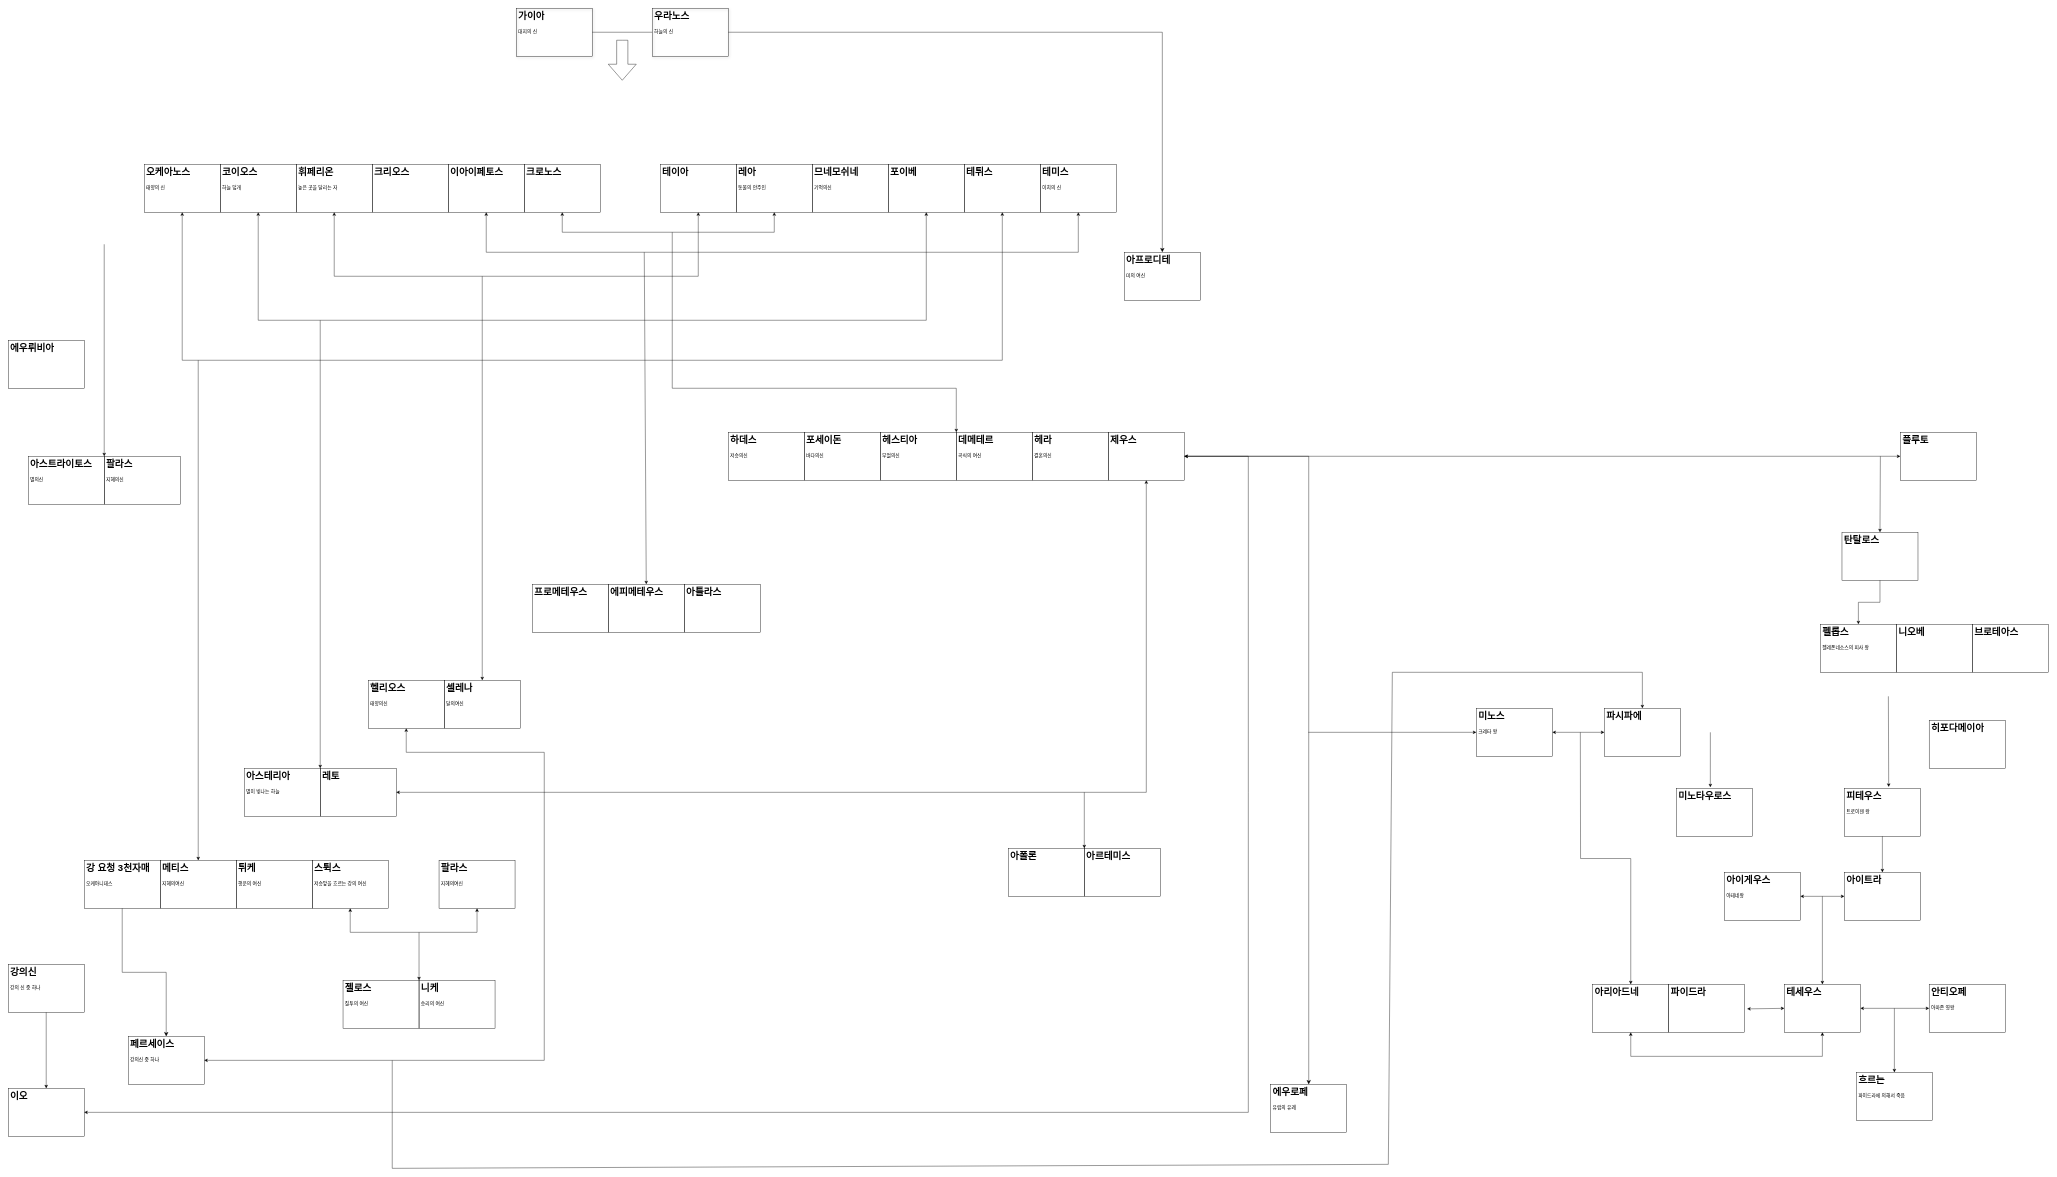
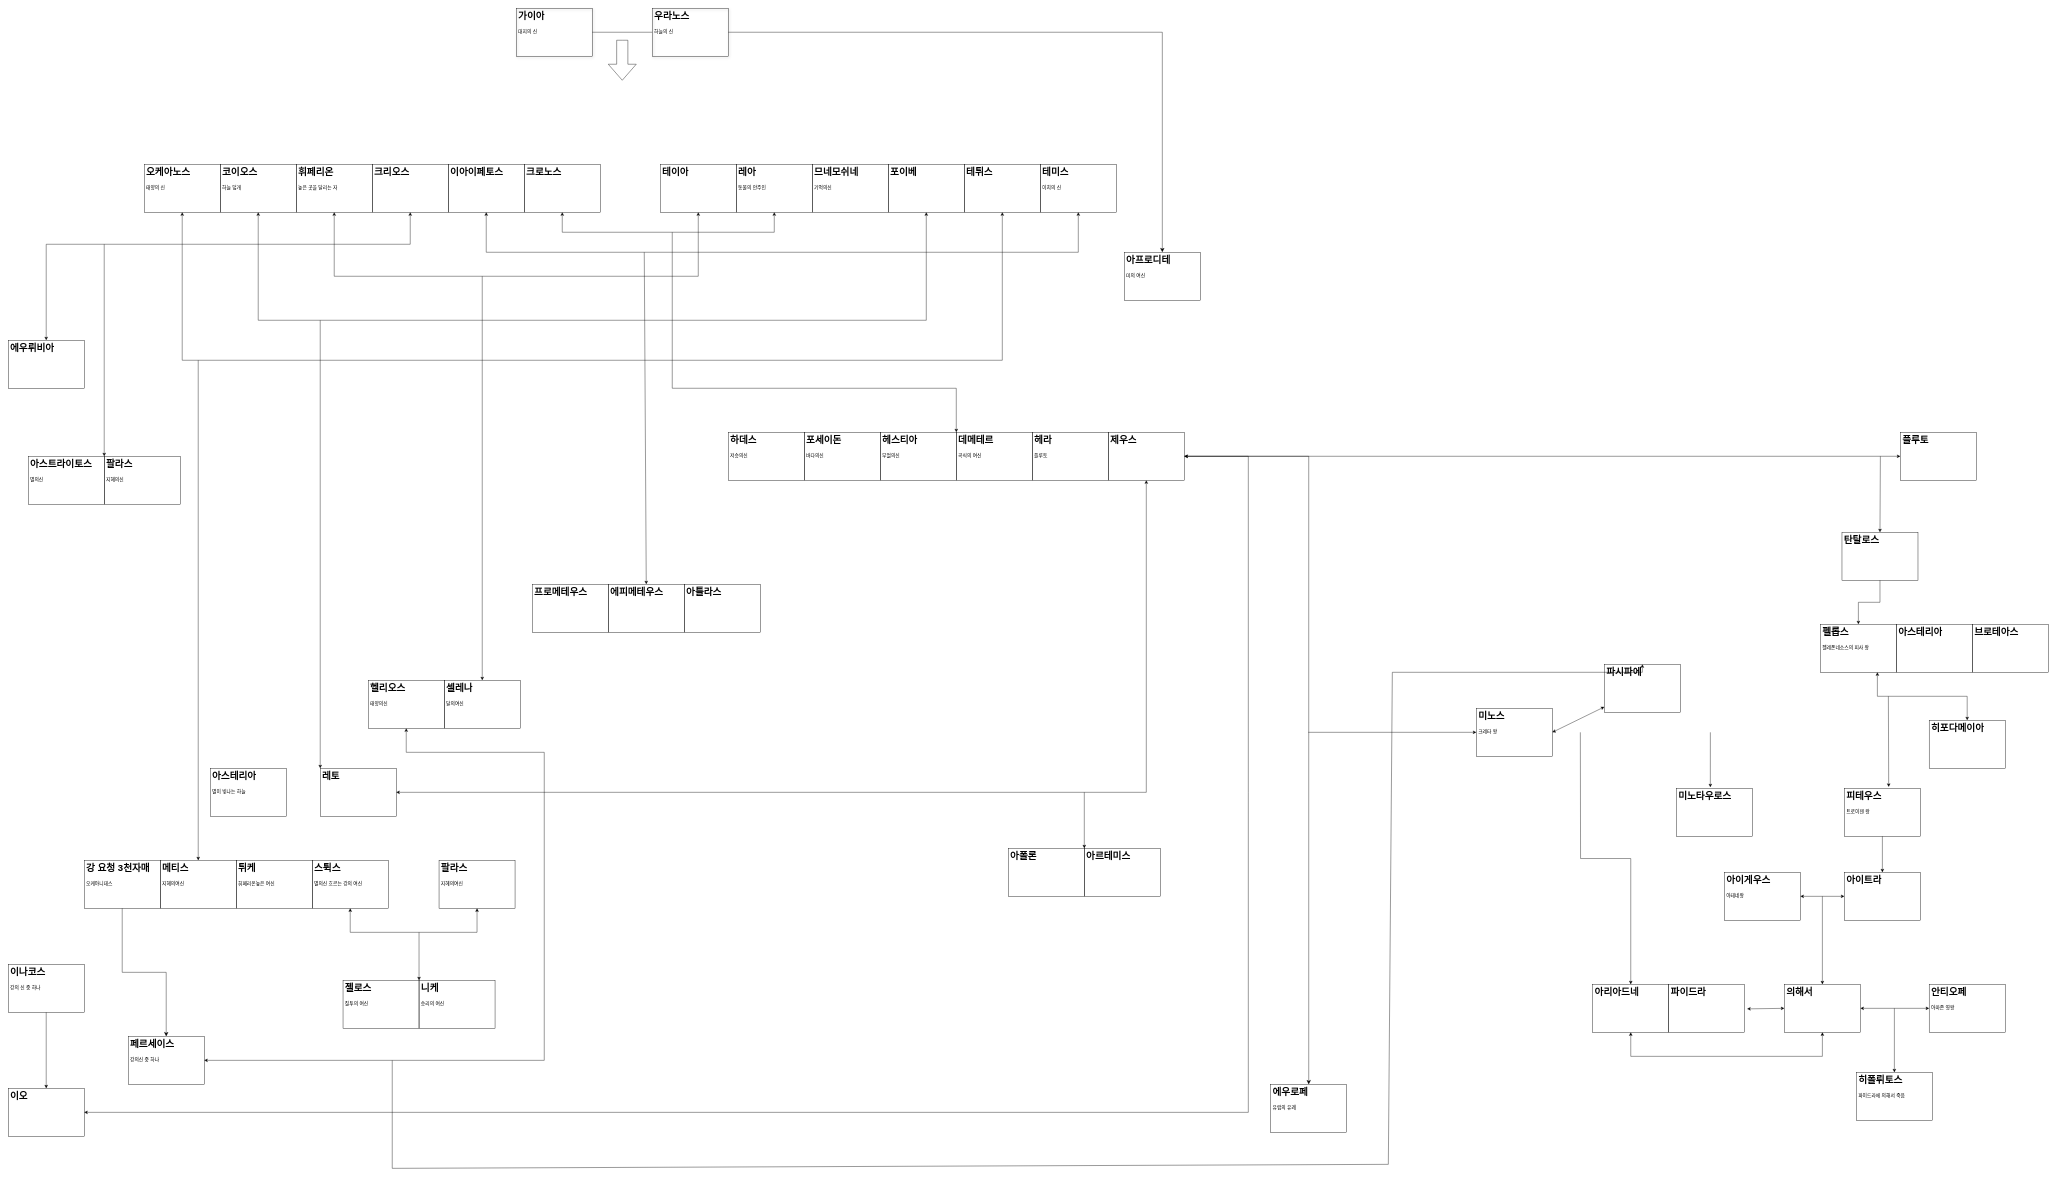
none -> (46, 336)
(1044, 434) -> (1041, 434)
(1905, 623) -> (1910, 623)
none -> (1967, 716)
(1642, 732) -> (1642, 688)
(282, 792) -> (248, 792)
(251, 862) -> (258, 862)
(343, 862) -> (340, 862)
(27, 966) -> (27, 966)
(1796, 983) -> (1793, 983)
(1884, 1074) -> (1884, 1074)
